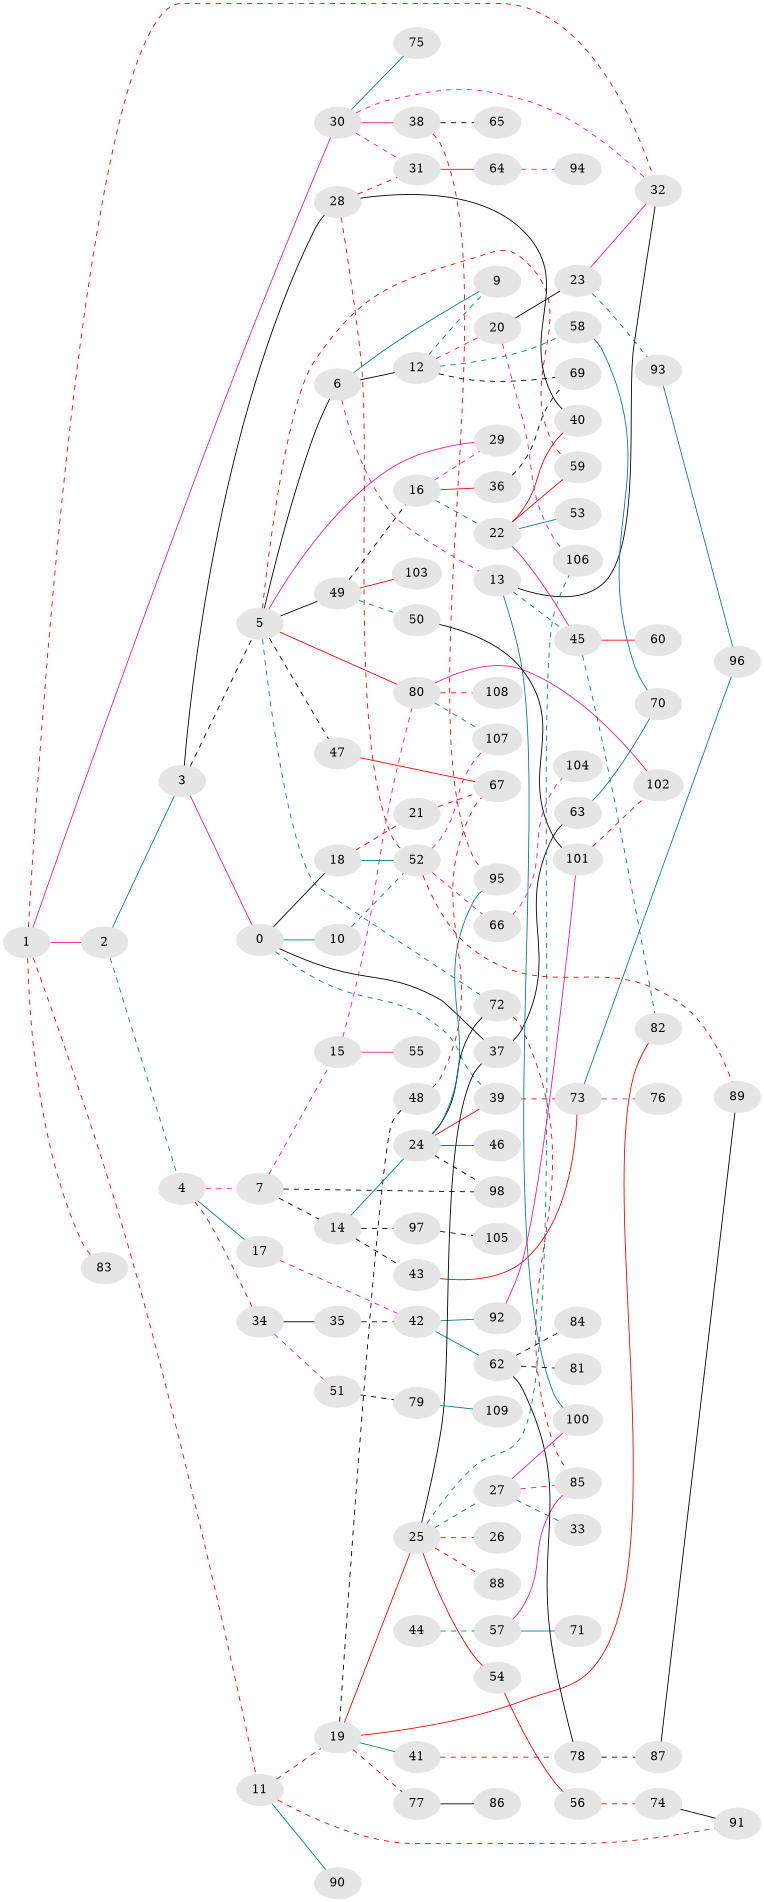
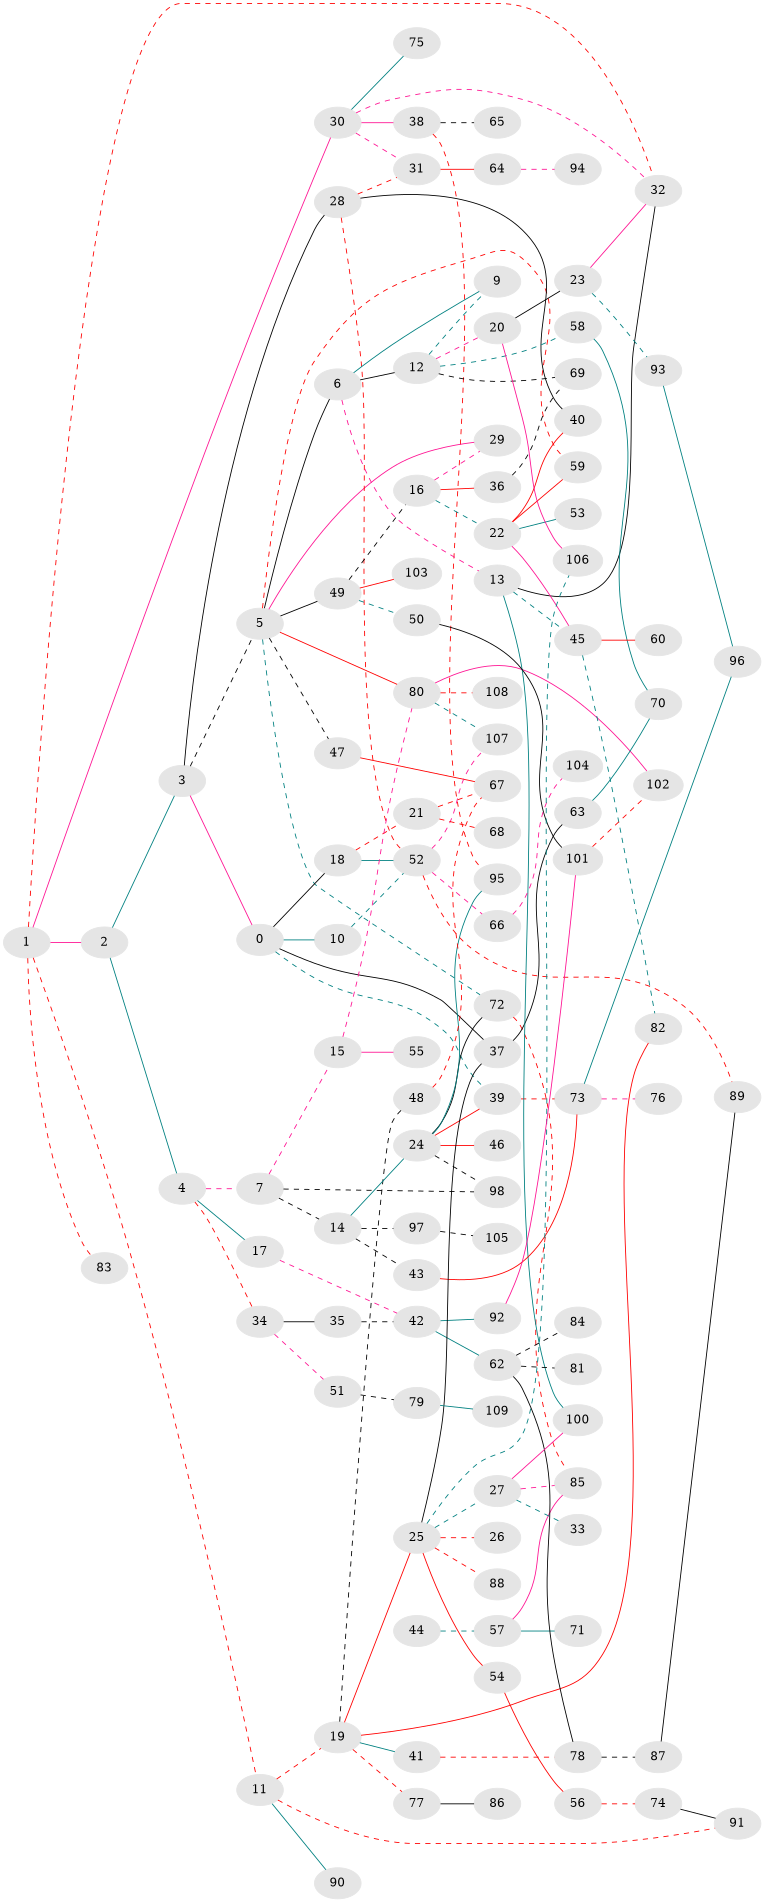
(528, 443) -> (528, 443)
none -> (497, 833)
(143, 1066) -> (143, 1066)
